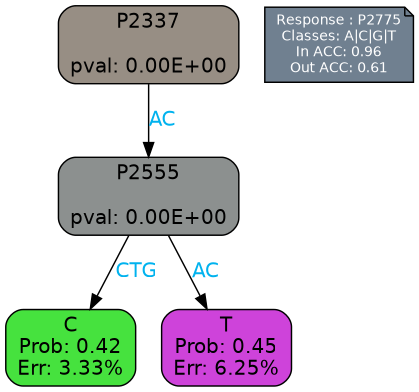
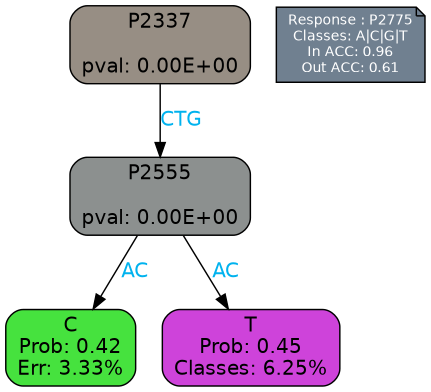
(162, 120) -> (181, 120)
(136, 272) -> (135, 272)
(227, 348) -> (251, 348)
